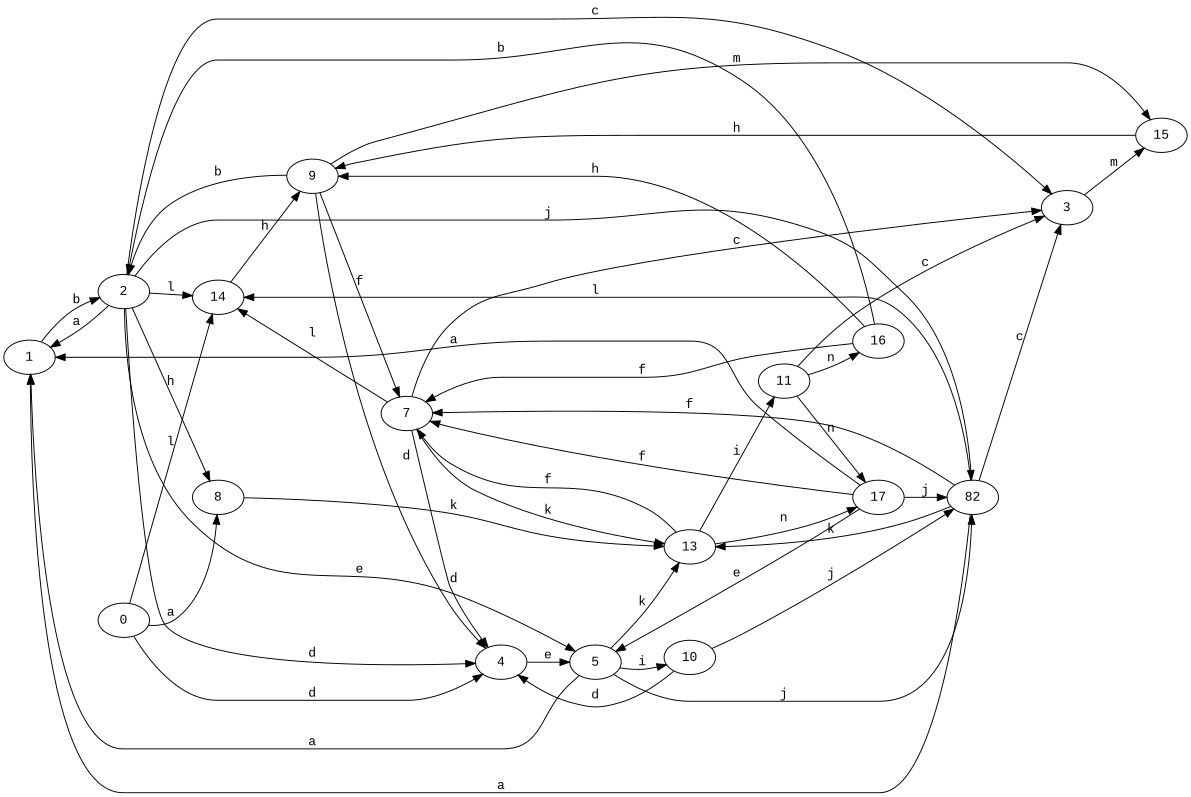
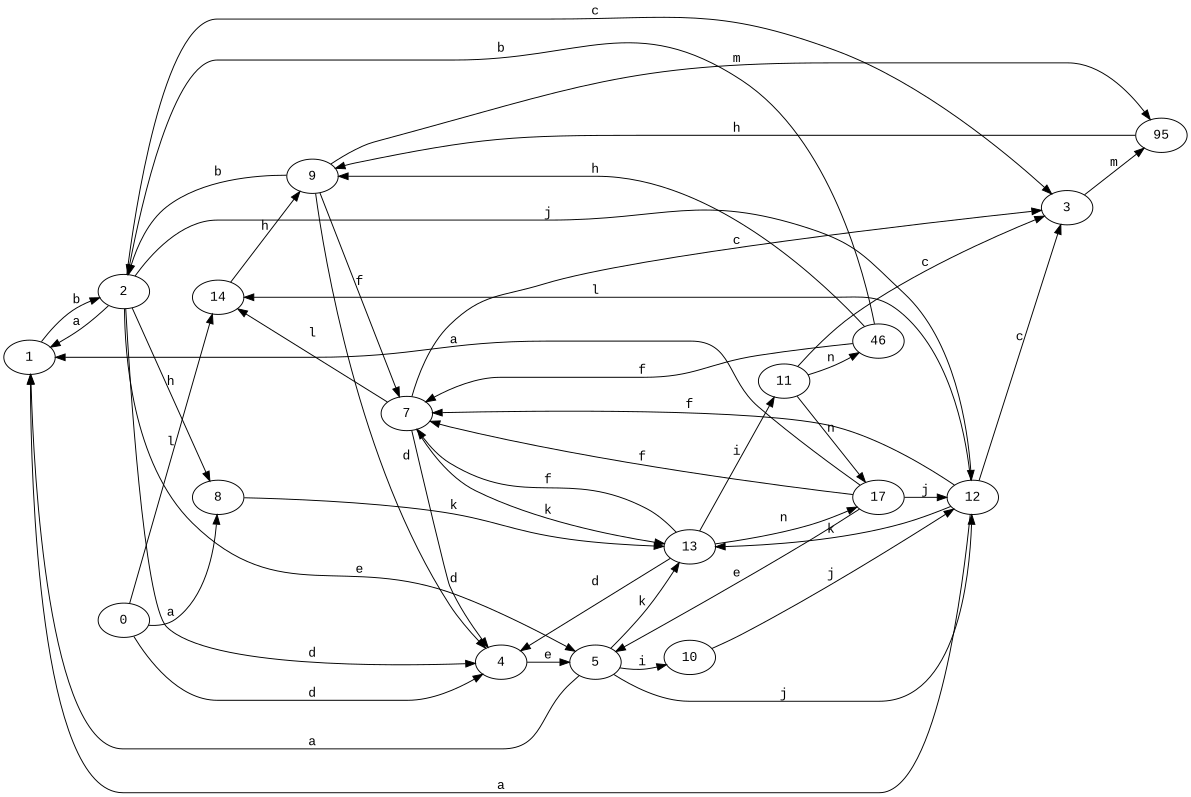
(1161, 135) -> (1161, 135)
(166, 294) -> none
(878, 341) -> (878, 341)
(973, 497) -> (973, 497)
(602, 707) -> (600, 602)
